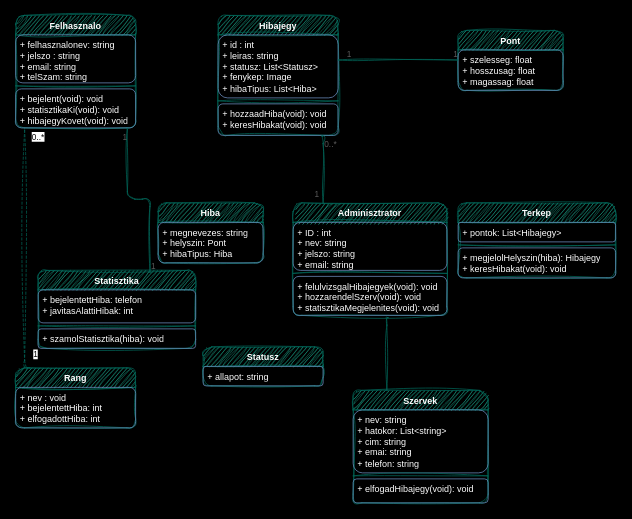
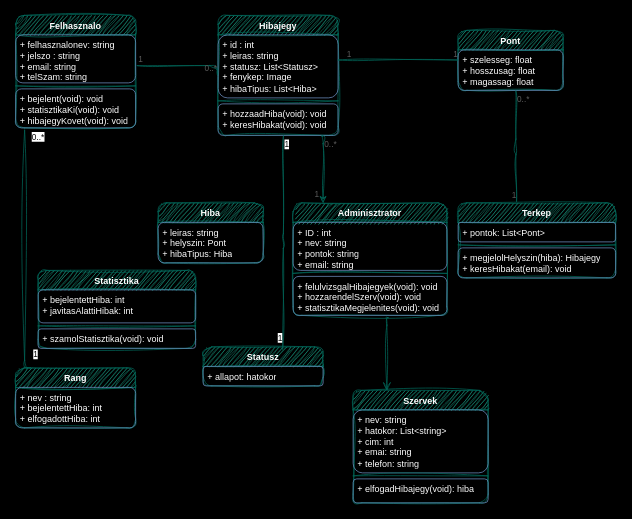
none -> (178, 66)
none -> (283, 143)
none -> (516, 145)
(323, 197) -> (323, 196)
(138, 199) -> none
(517, 233) -> (508, 233)
(208, 244) -> (198, 244)
(24, 247) -> (24, 247)
(332, 249) -> (333, 249)
(537, 269) -> (537, 269)
(101, 306) -> (96, 306)
(111, 340) -> (111, 340)
(243, 377) -> (247, 377)
(387, 384) -> (387, 384)
(68, 409) -> (68, 409)
(409, 442) -> (409, 442)
(421, 495) -> (421, 495)
